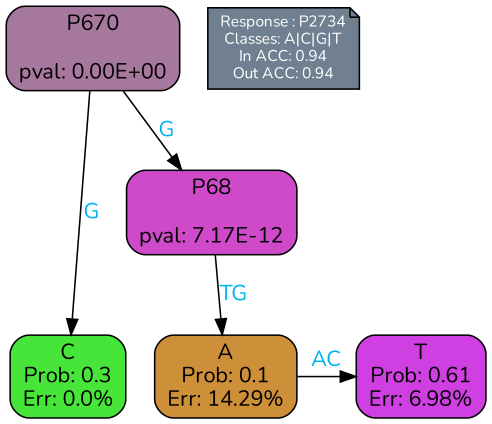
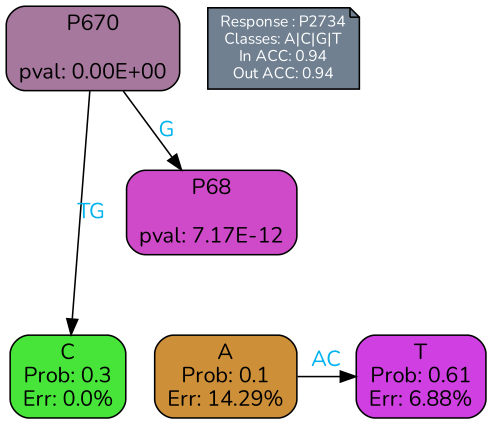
(92, 212) -> (92, 212)
(218, 287) -> none
(421, 377) -> (421, 377)
